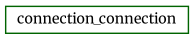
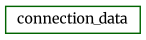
(97, 20) -> (73, 20)
